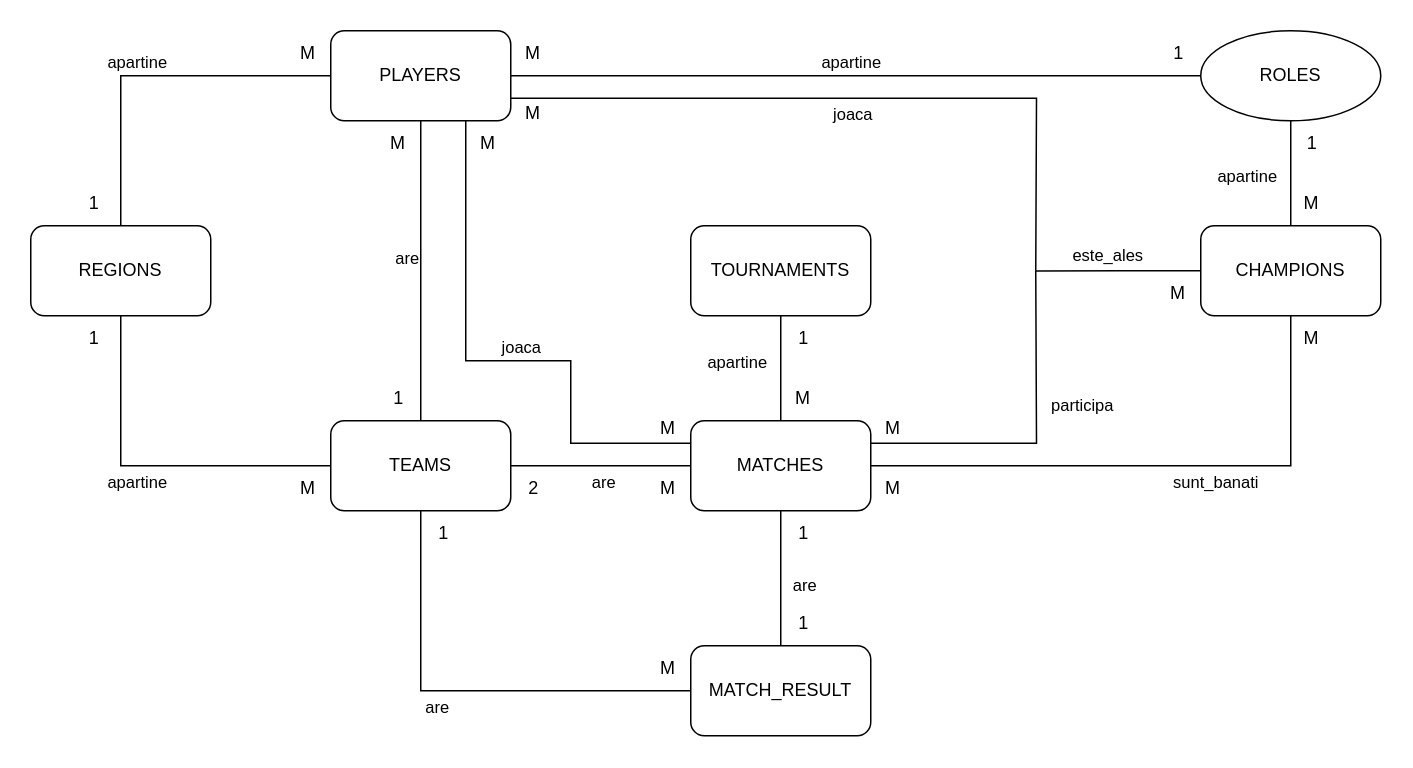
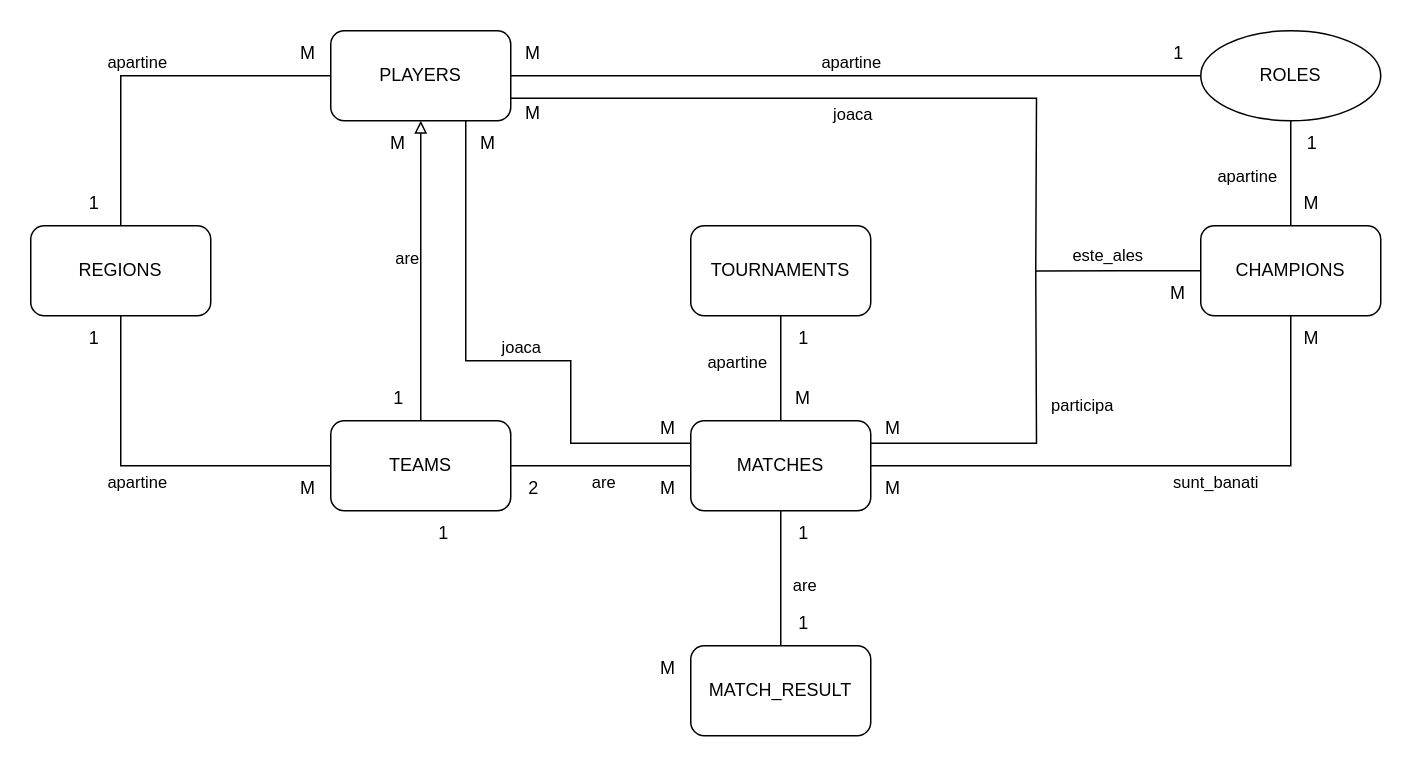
(421, 128) -> (421, 134)
(466, 691) -> none
